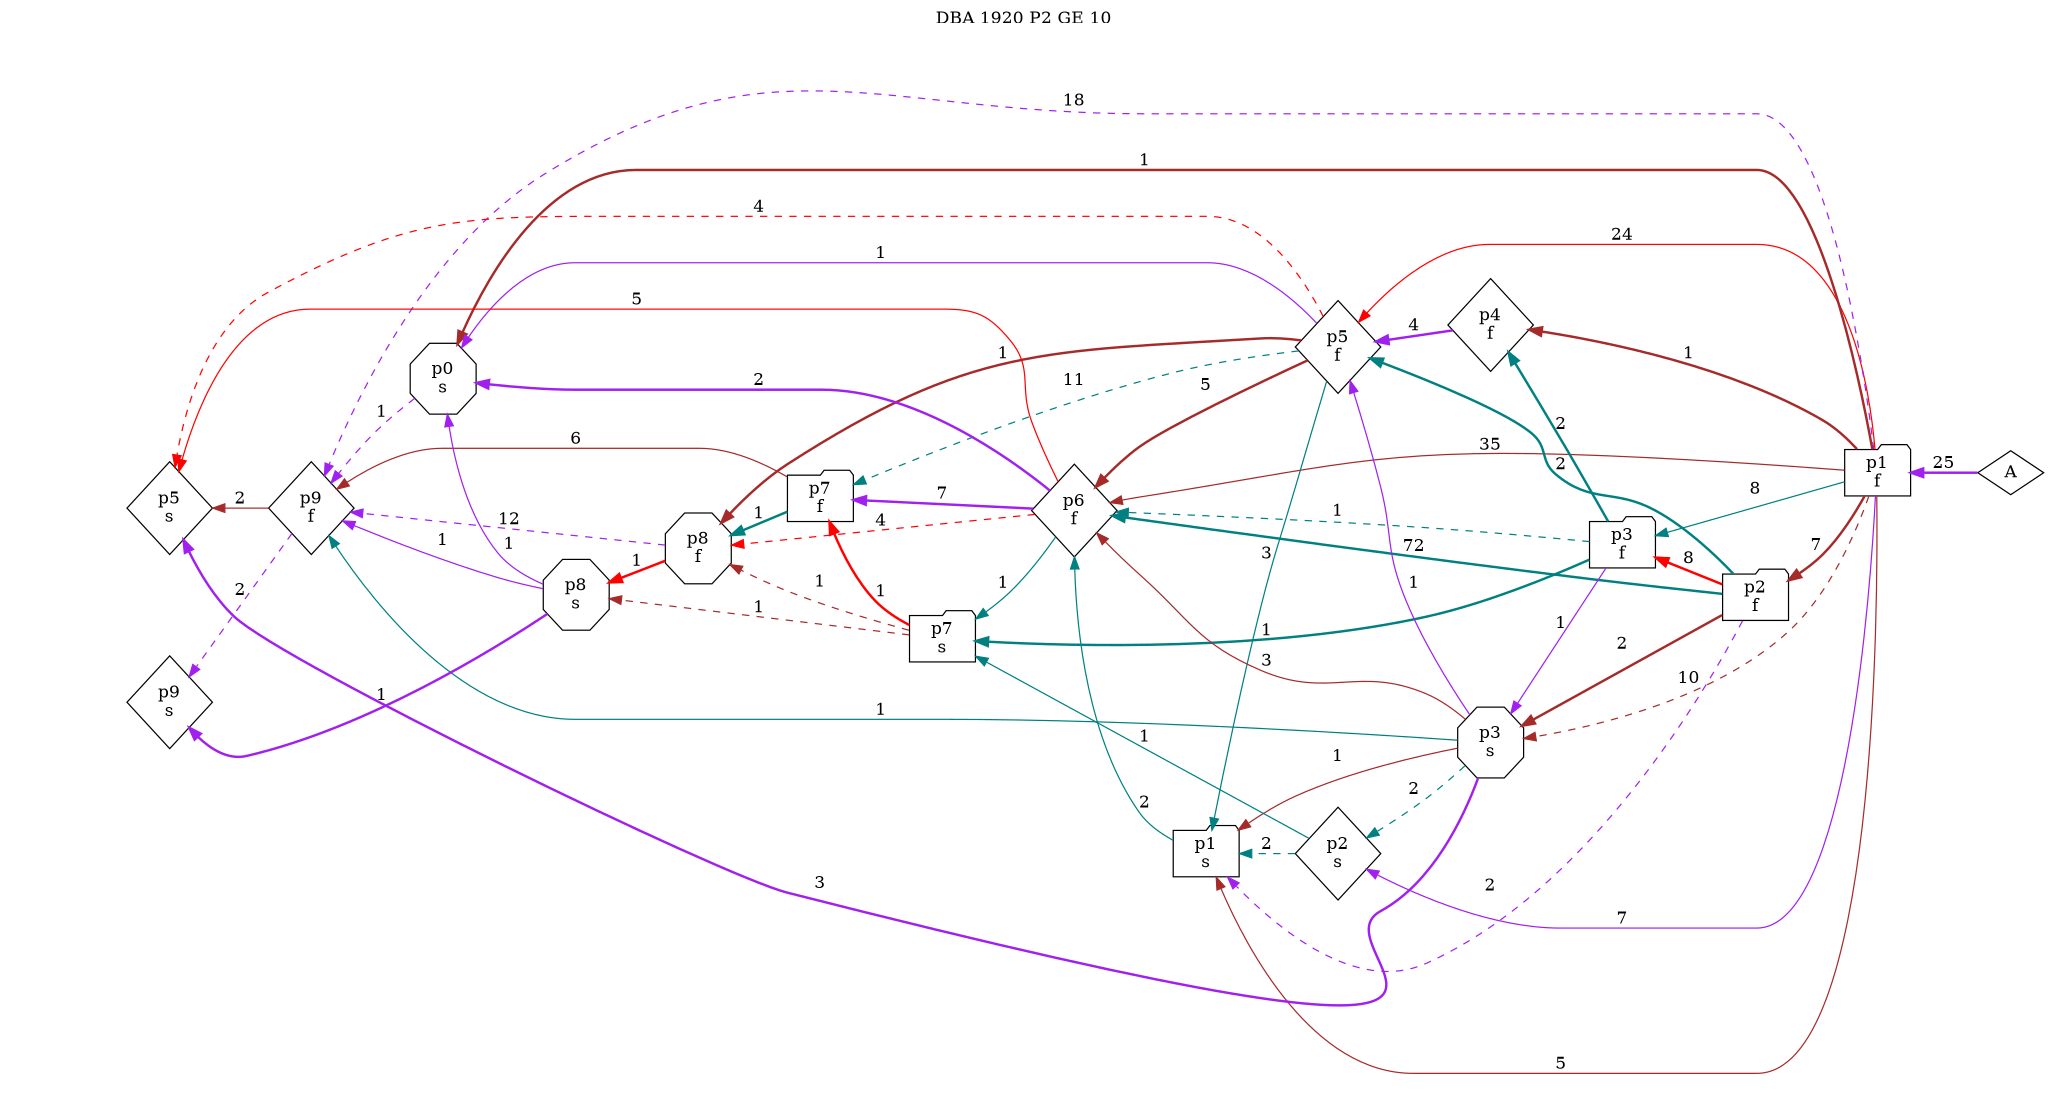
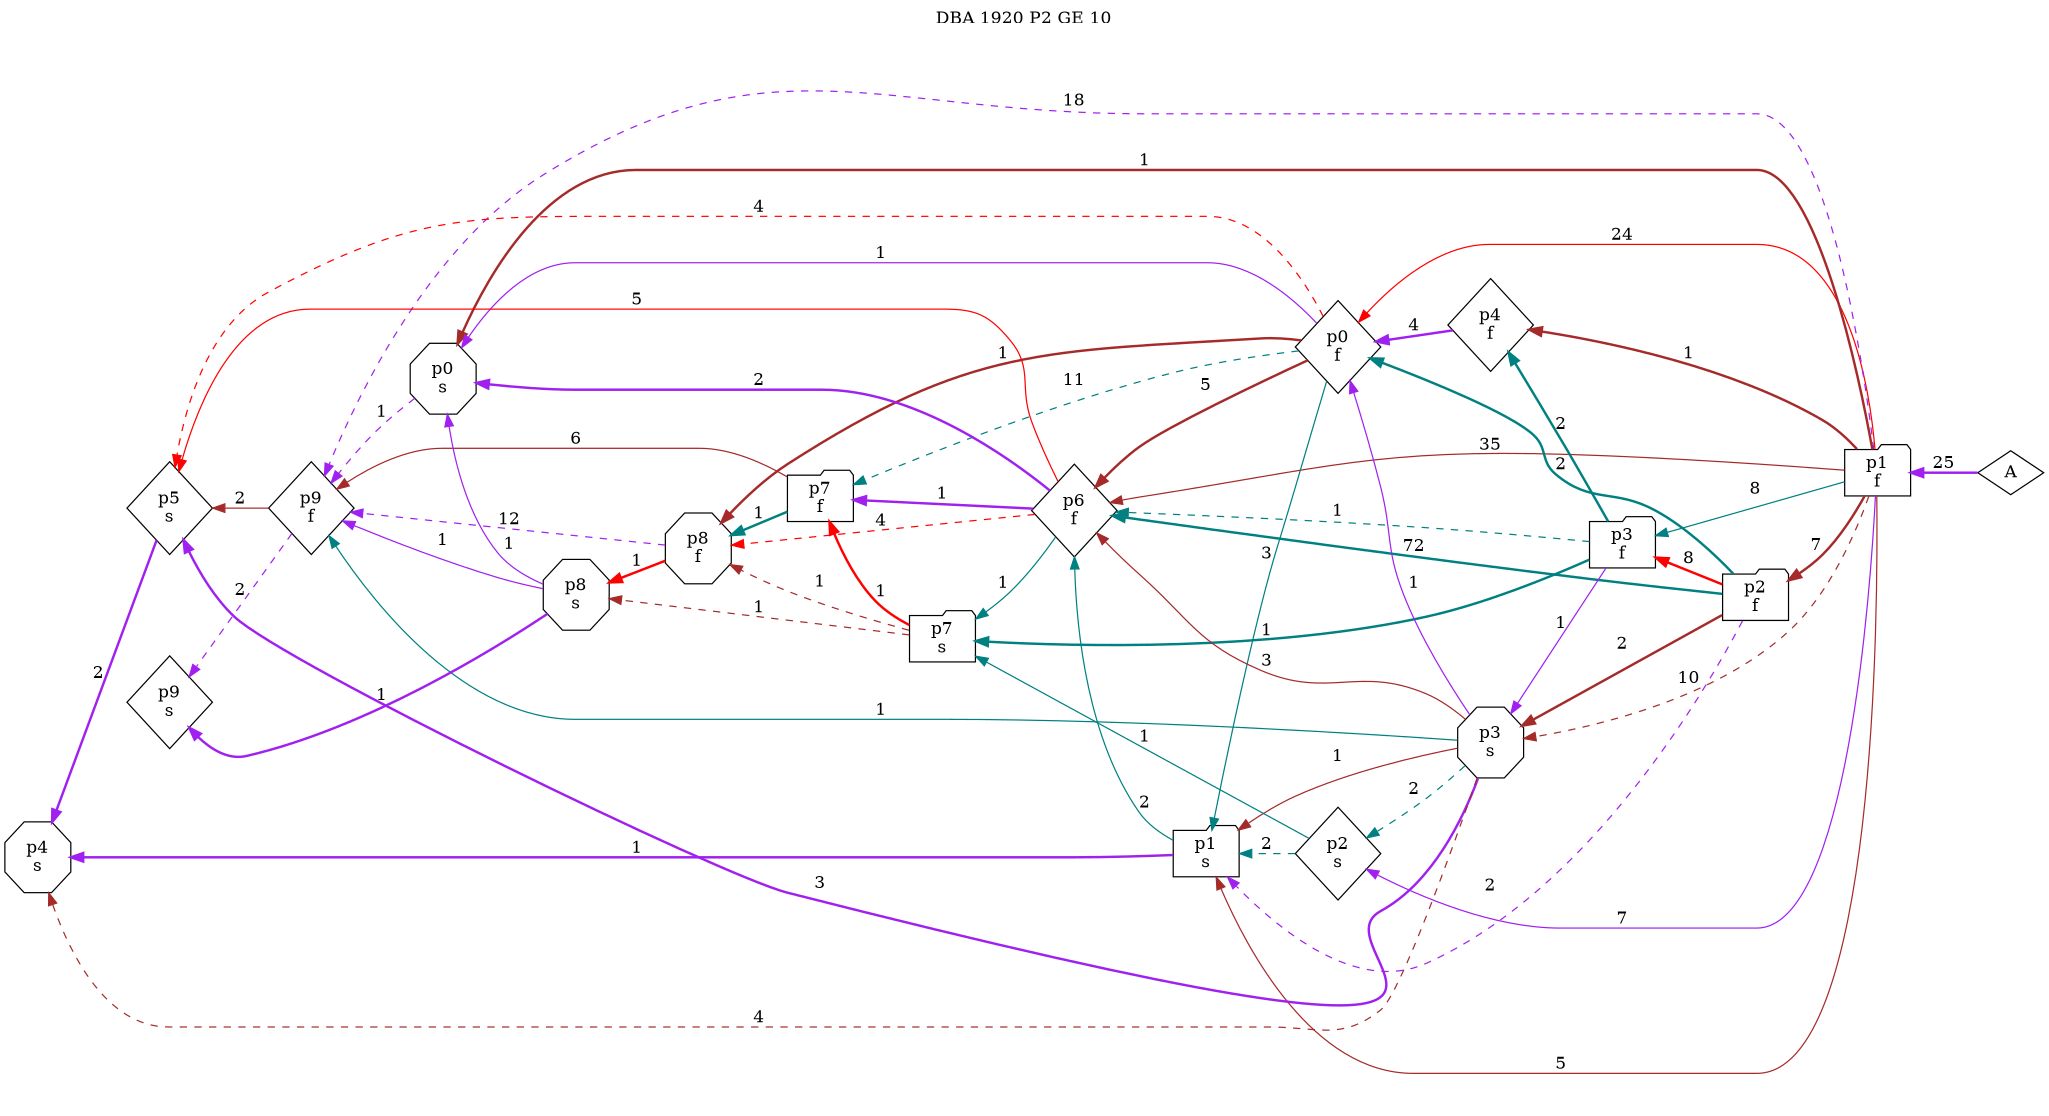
(1338, 347) -> (1338, 347)
(942, 494) -> (942, 494)
none -> (38, 857)
